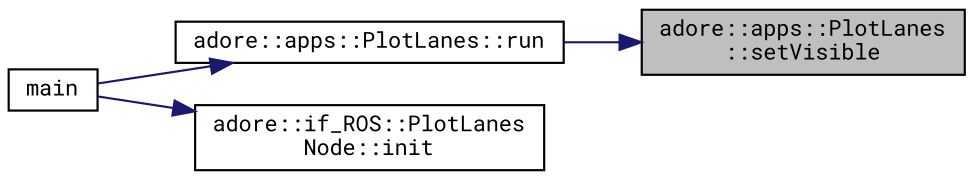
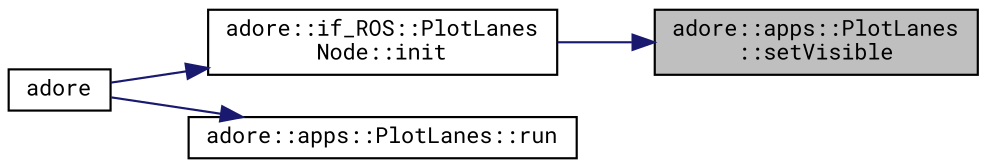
(591, 42) -> (595, 42)
(53, 90) -> (60, 90)
